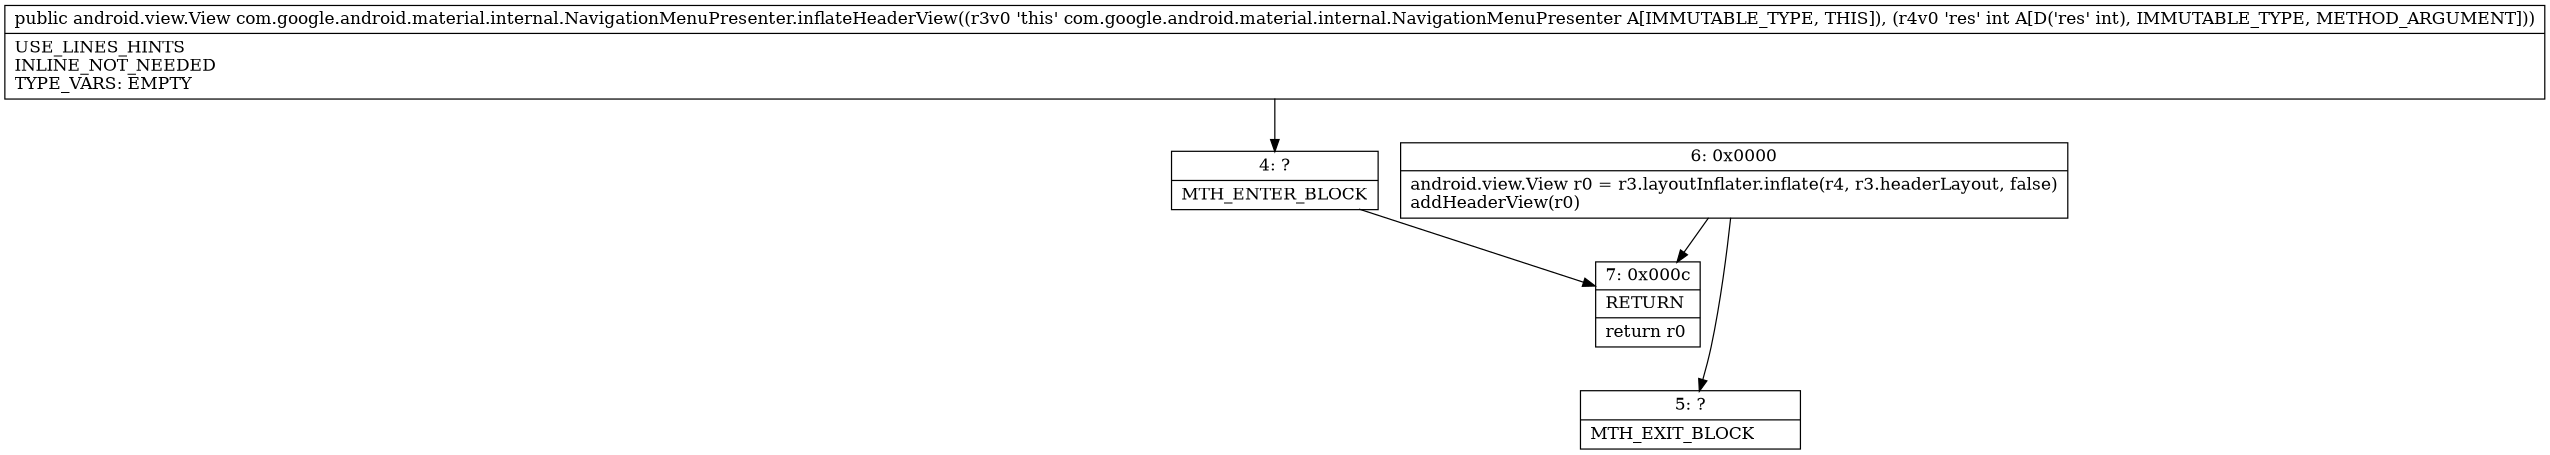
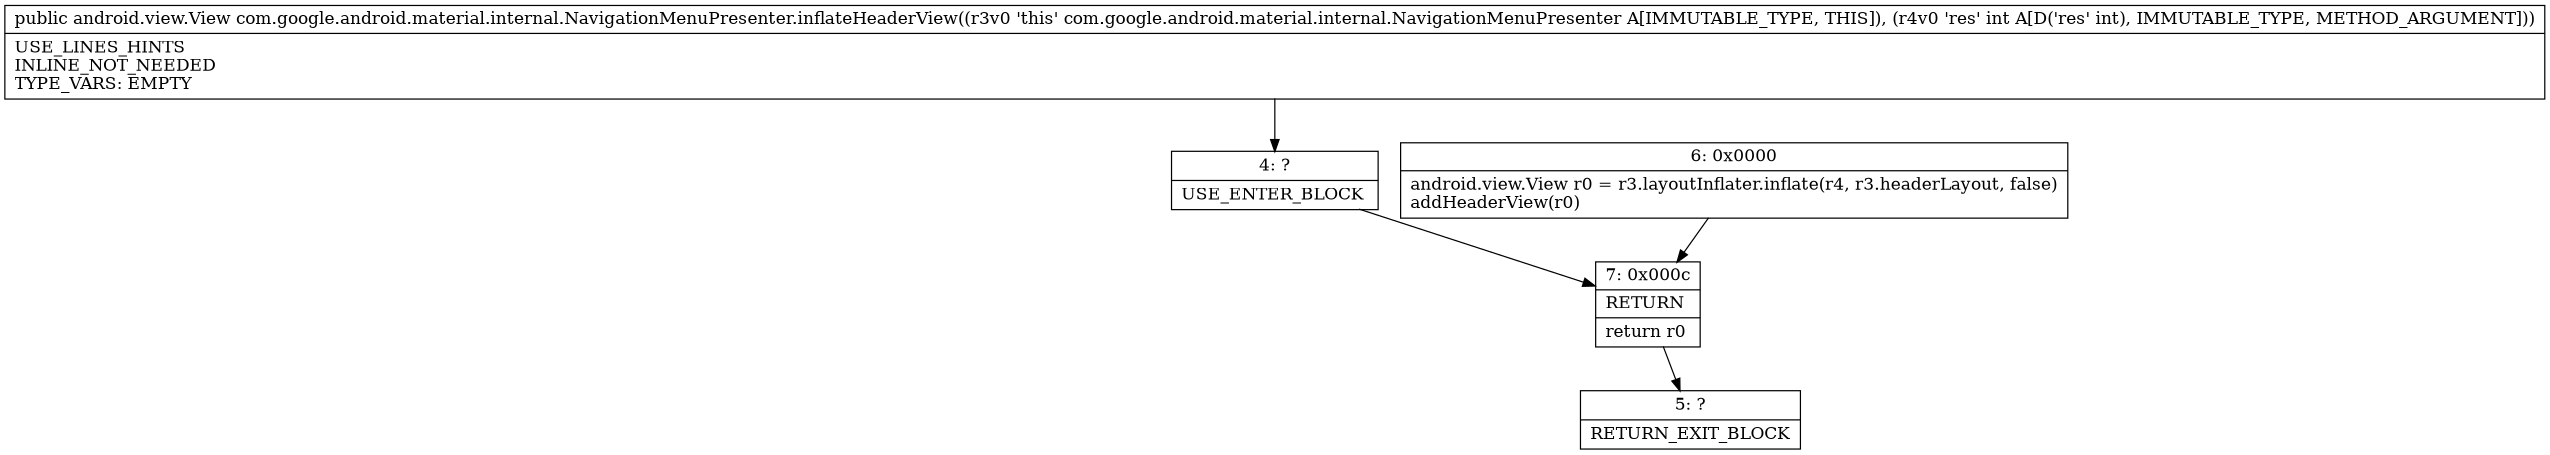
(1275, 194) -> (1273, 194)
(1720, 299) -> (1669, 363)
(1673, 434) -> (1690, 434)
